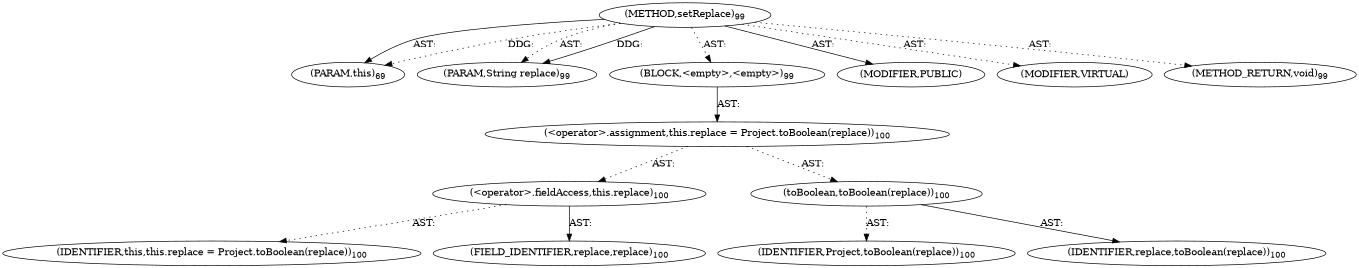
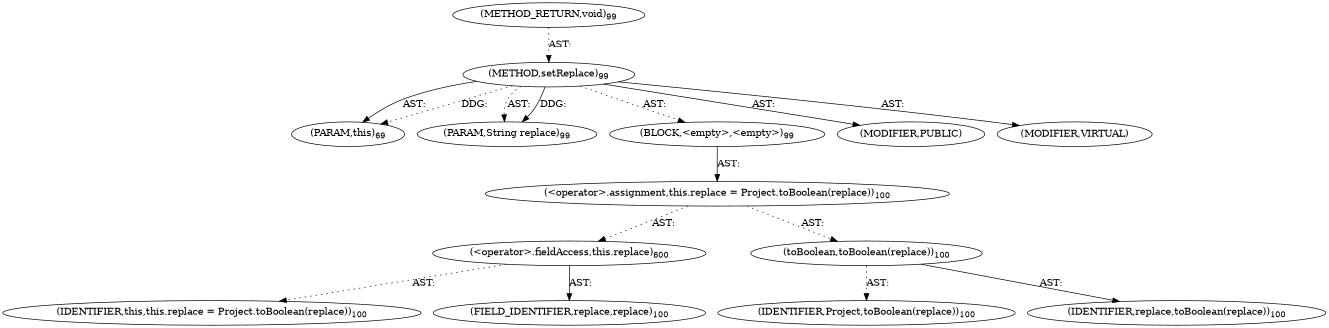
(970, 43) -> (549, 41)
(878, 45) -> (816, 102)
(661, 193) -> (661, 252)
